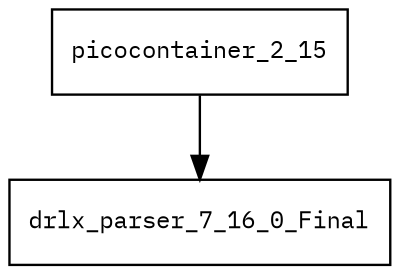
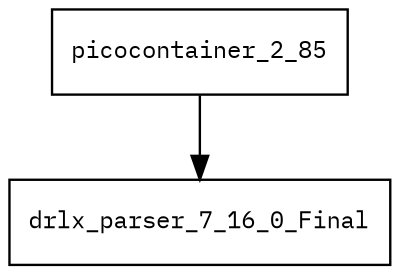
(200, 52) -> (200, 52)
